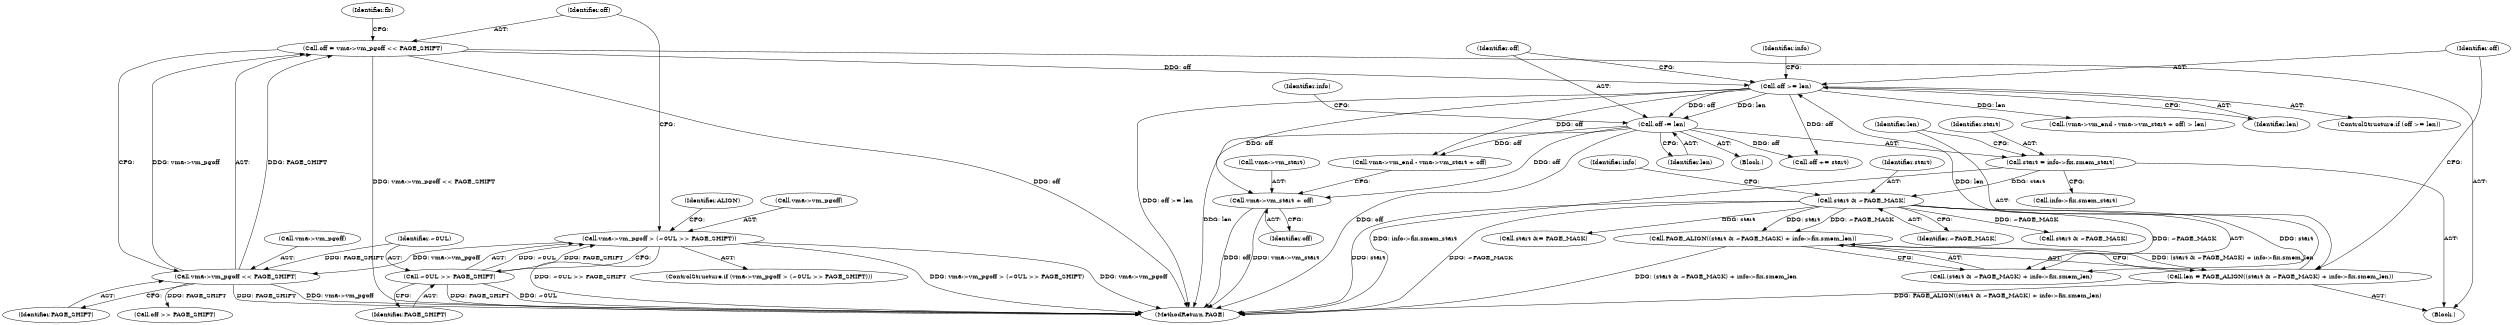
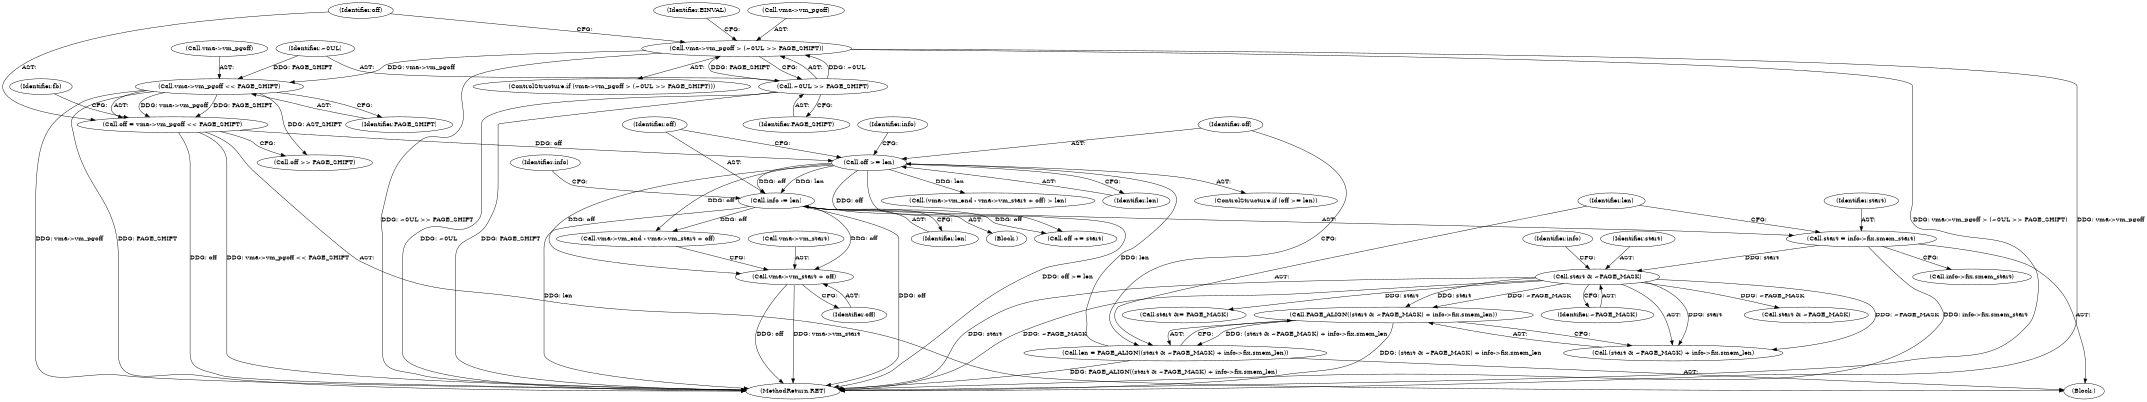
(119, 111) -> (251, 141)
(1662, 125) -> (776, 201)
(712, 201) -> (697, 10)
(197, 296) -> (315, 125)
(1190, 315) -> (793, 391)
